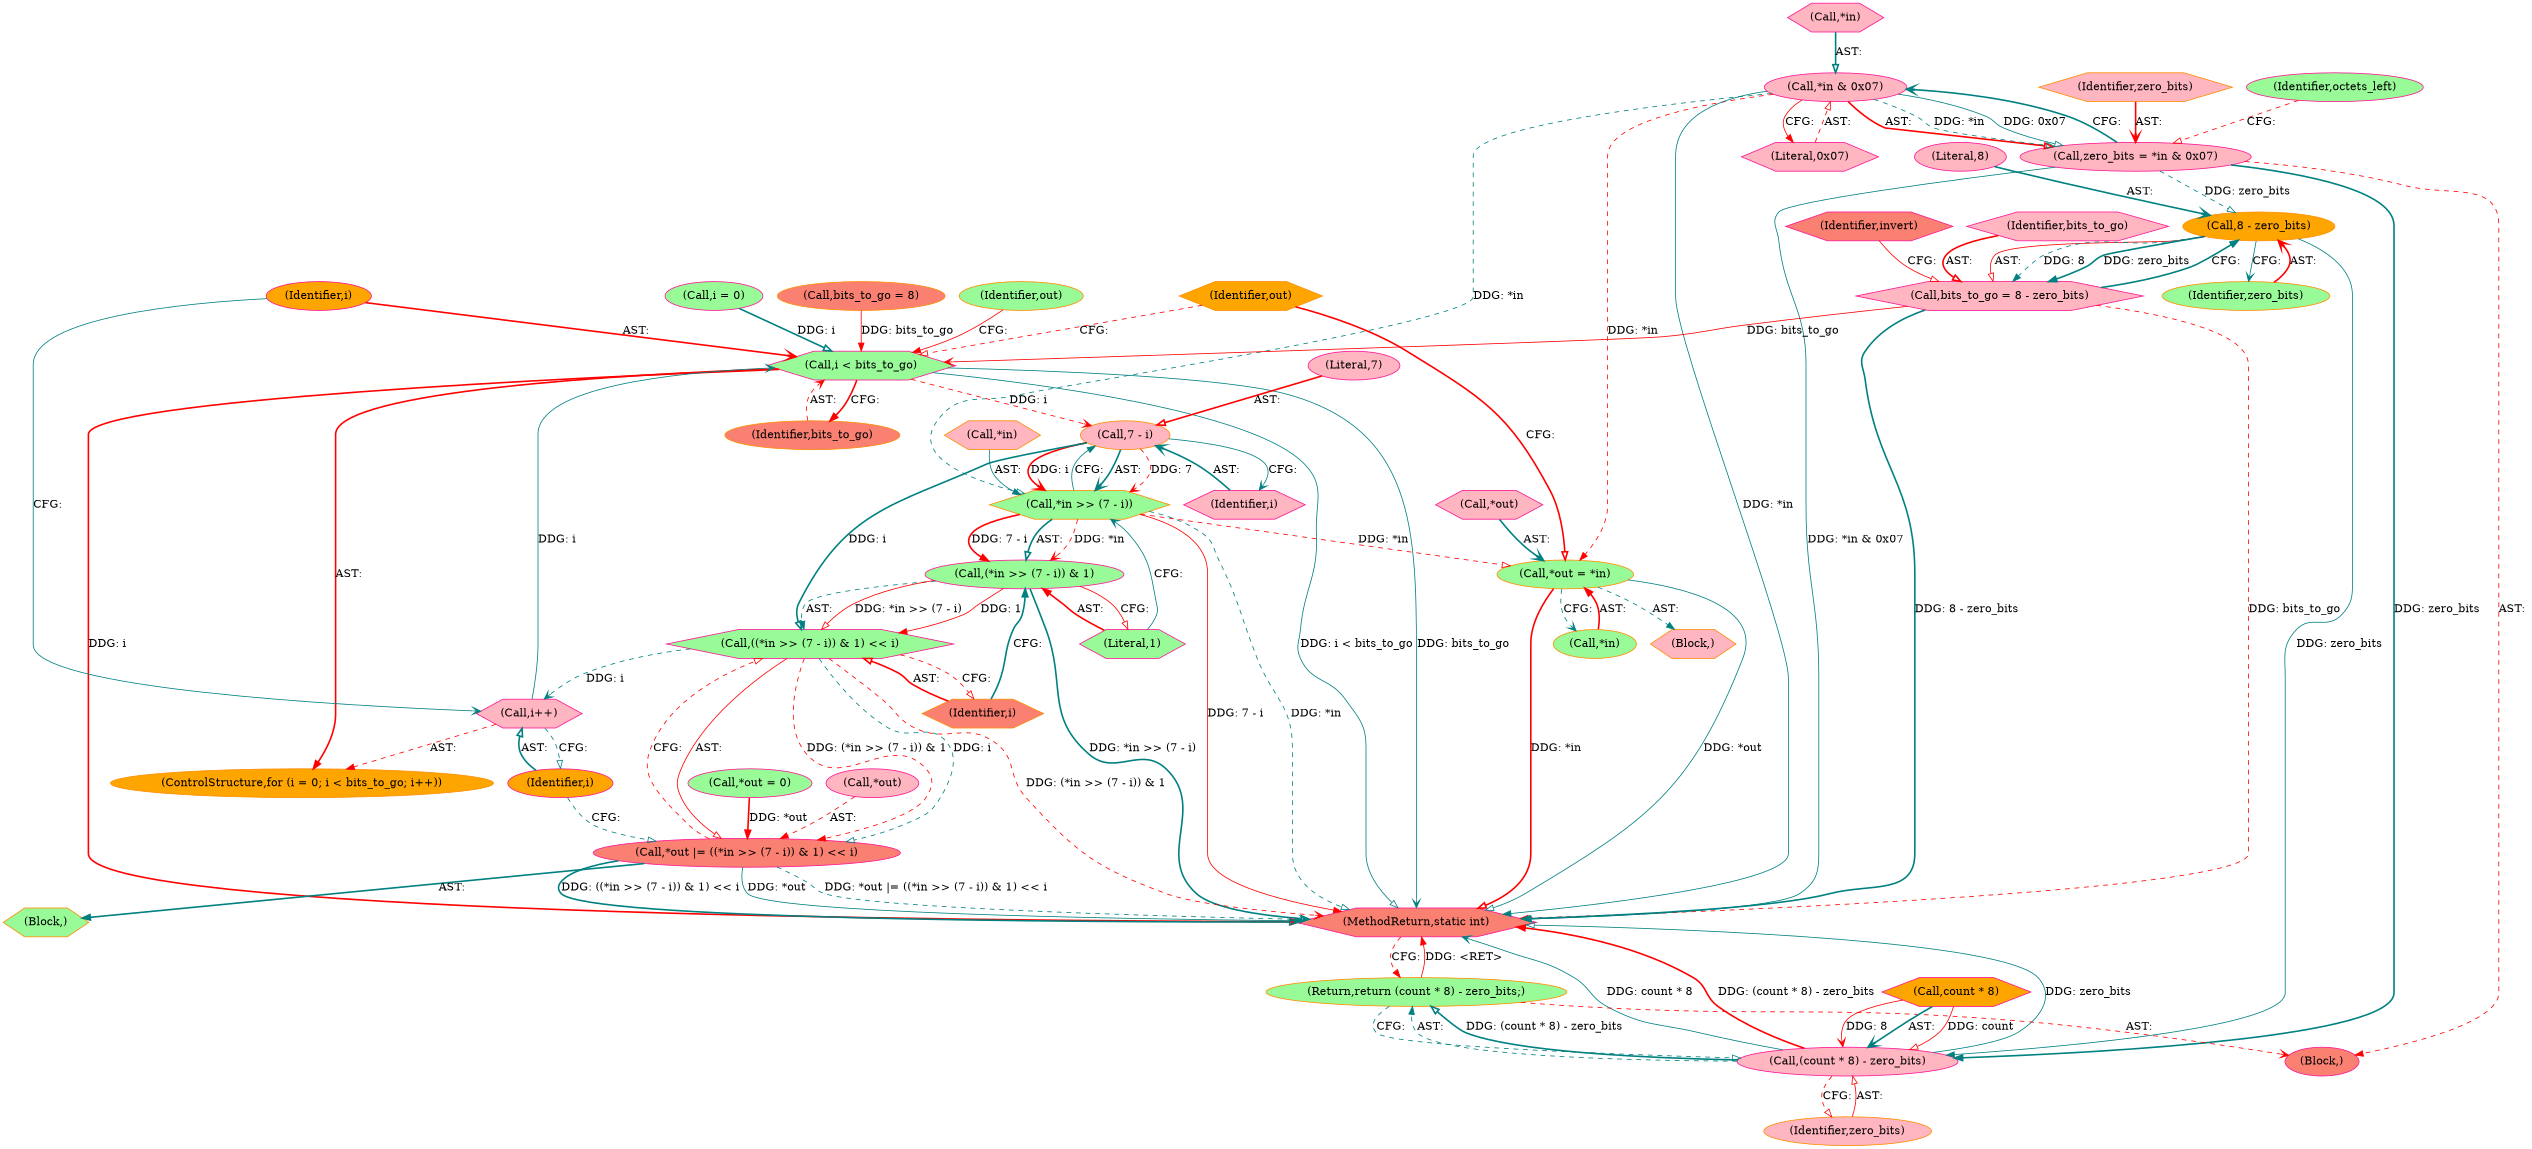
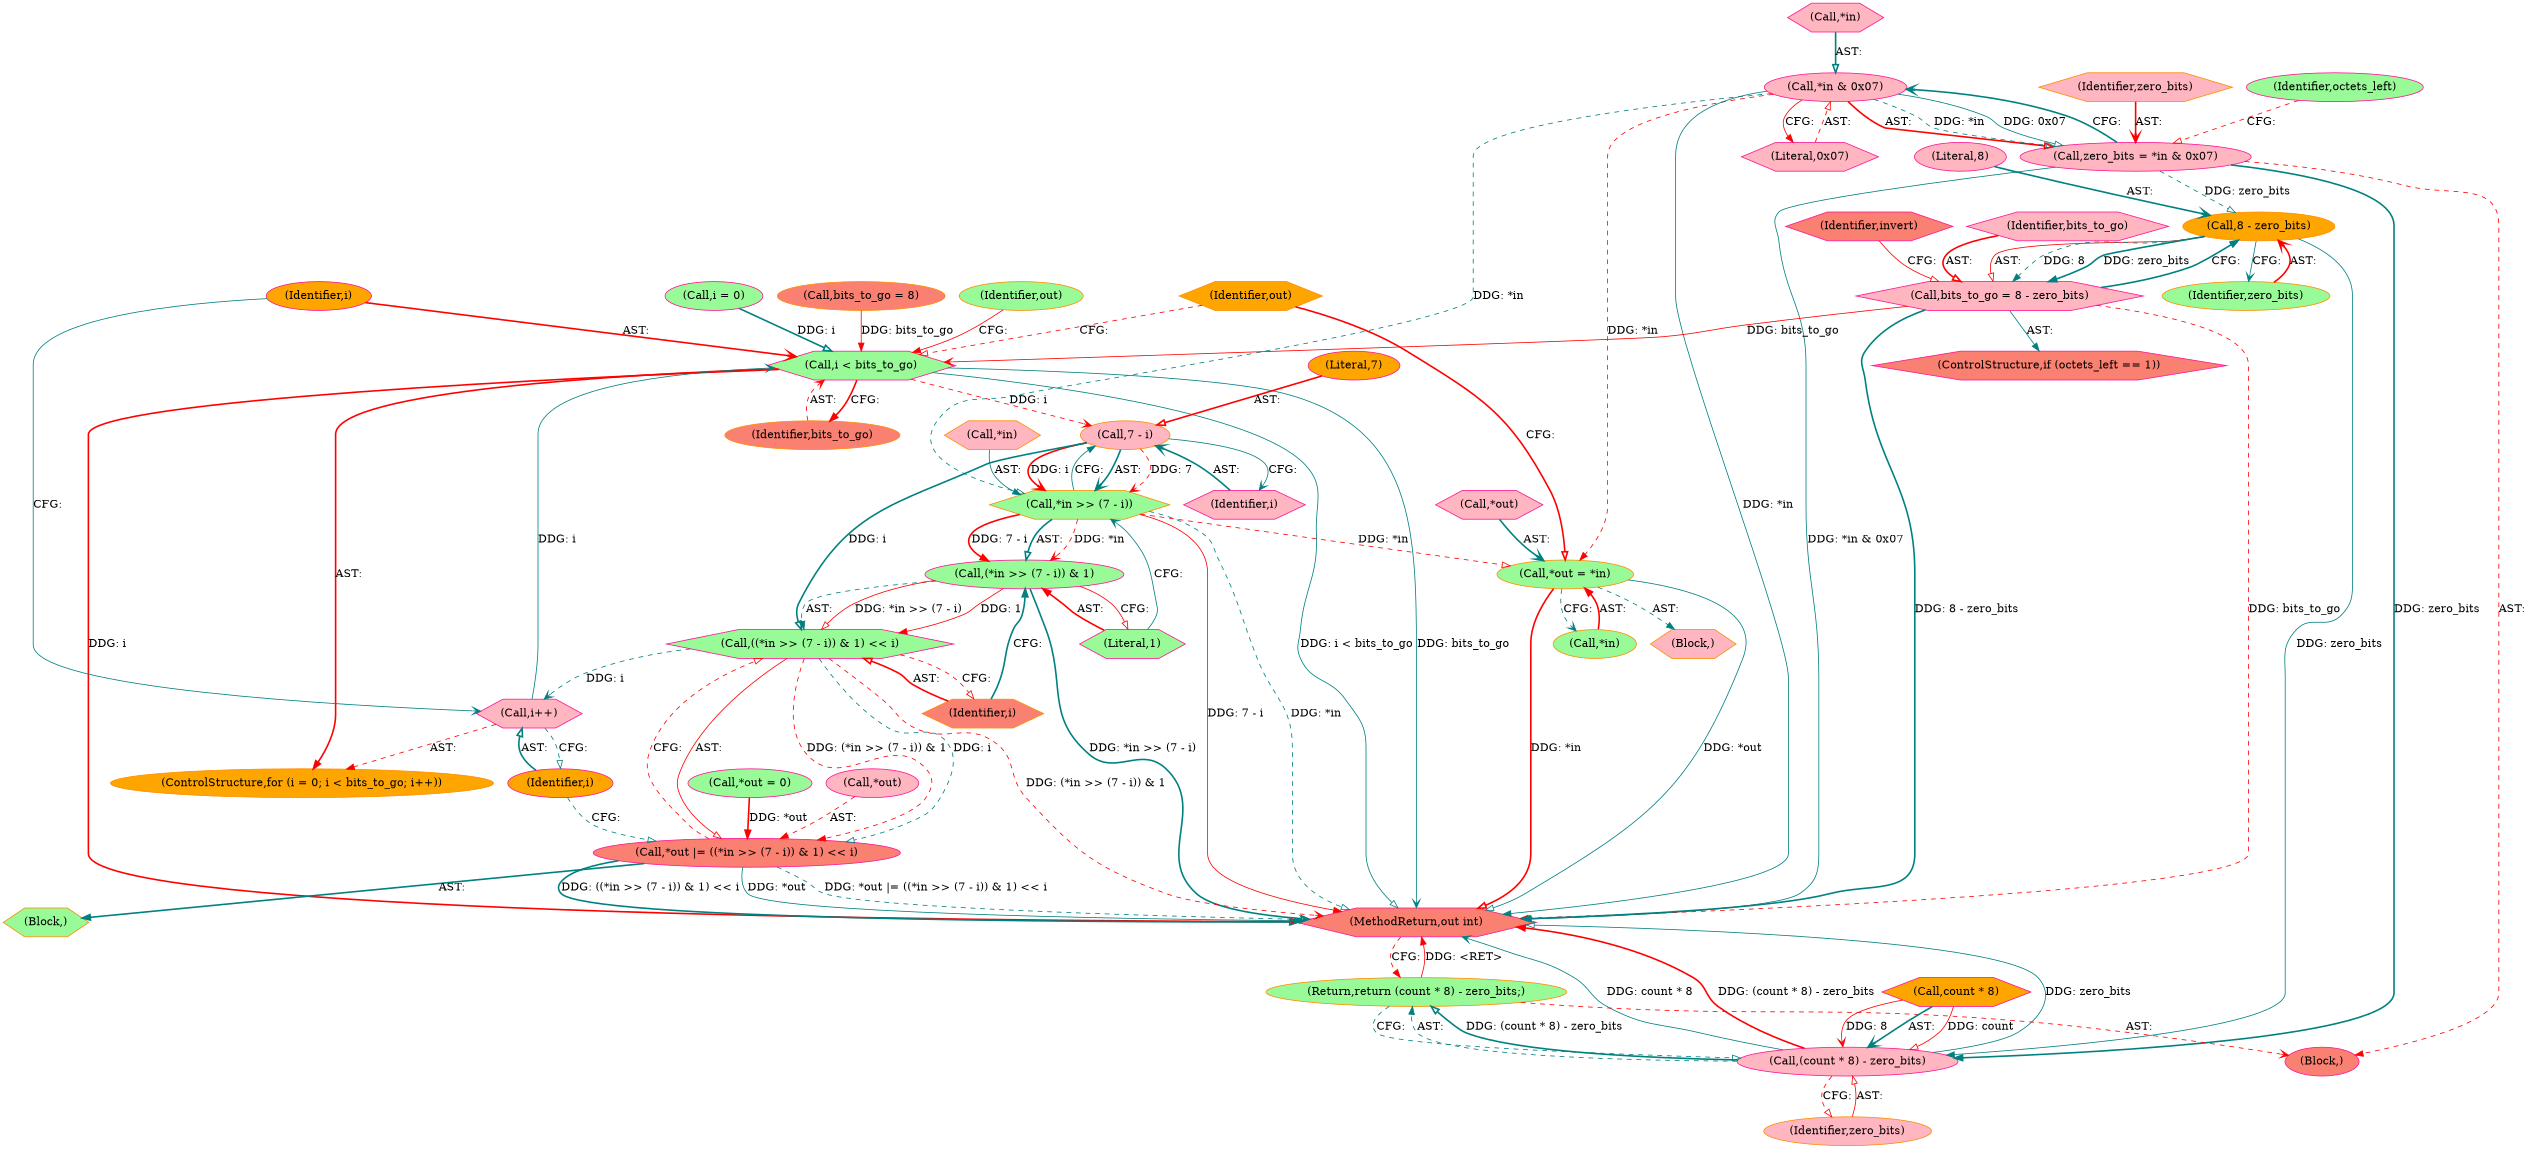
(1354, 366) -> (1354, 366)
none -> (2049, 366)
(1416, 922) -> (1416, 922)
